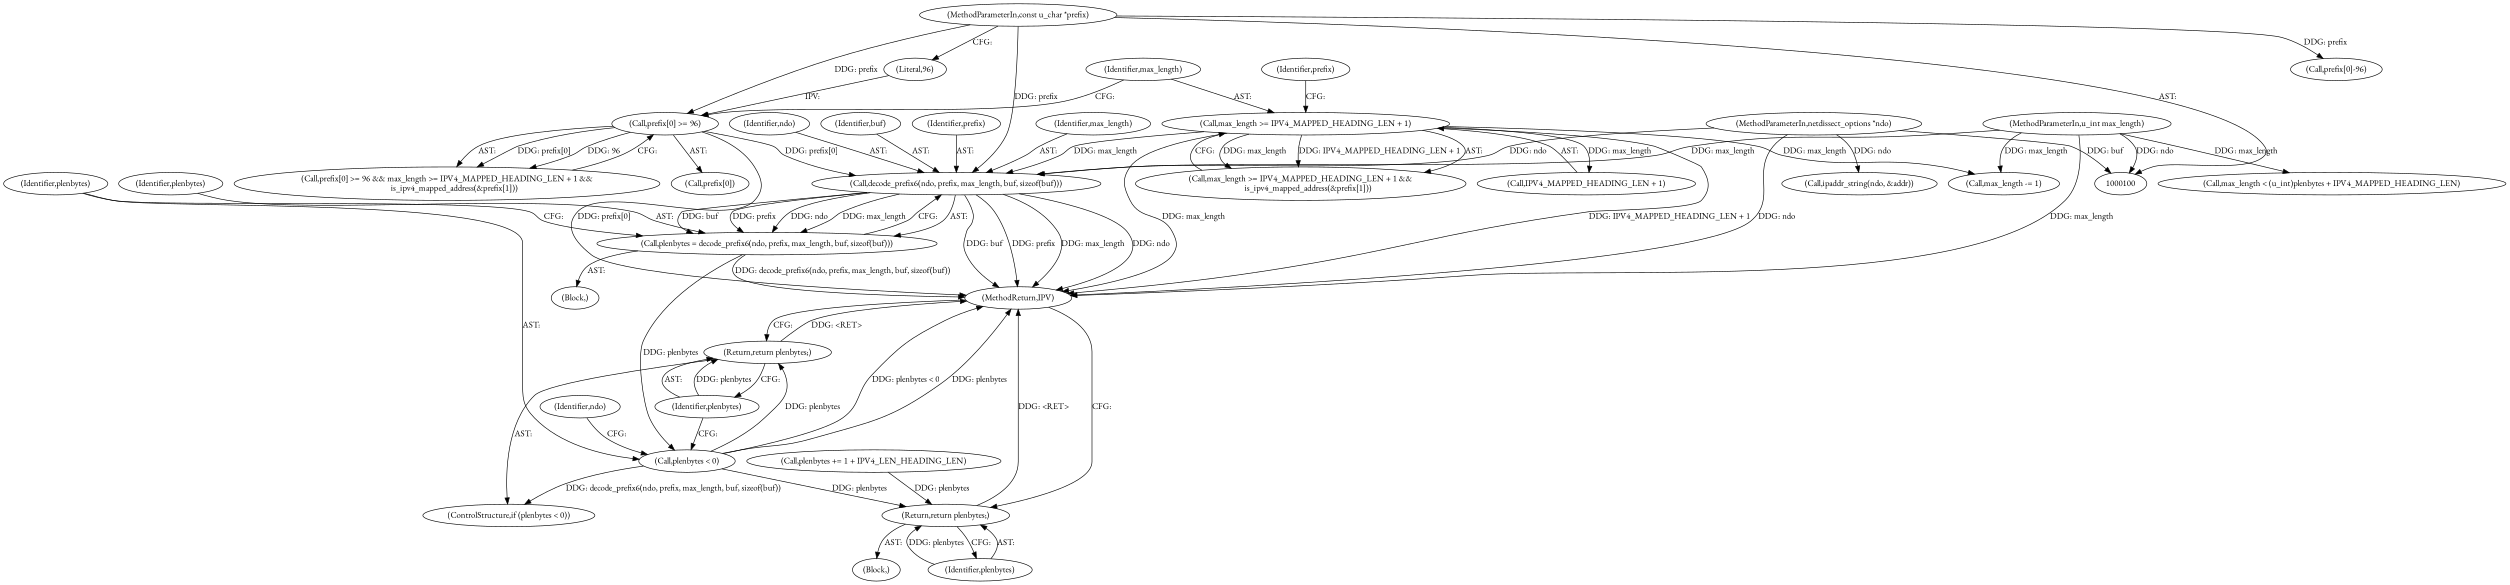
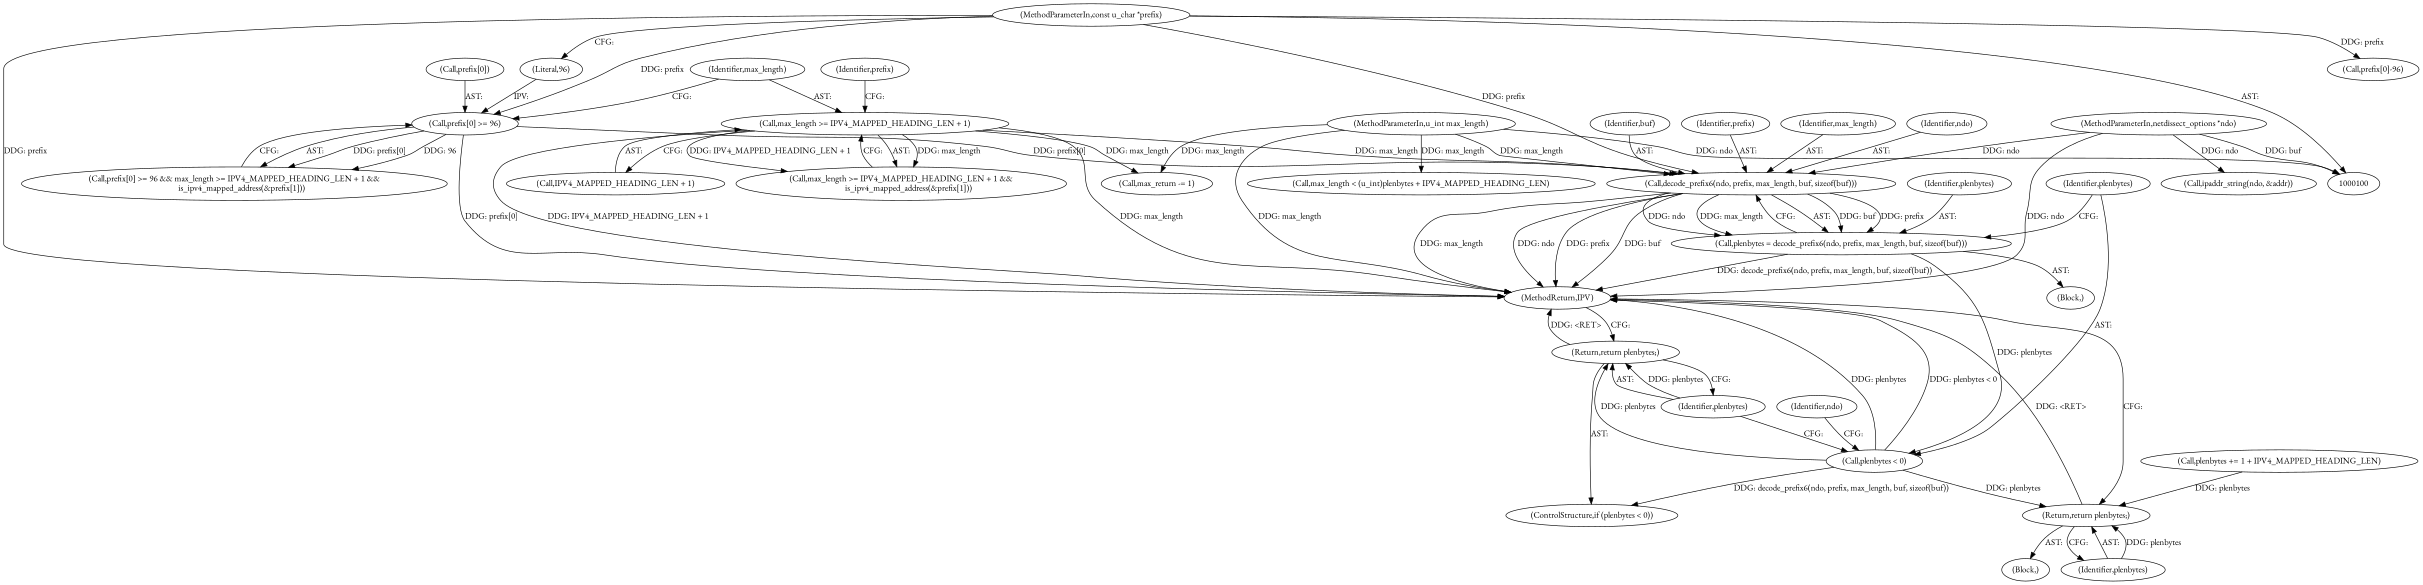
(686, 151) -> (465, 93)
(1620, 151) -> (674, 151)
(2004, 184) -> (1157, 184)
none -> (165, 266)
(874, 461) -> (2279, 461)
